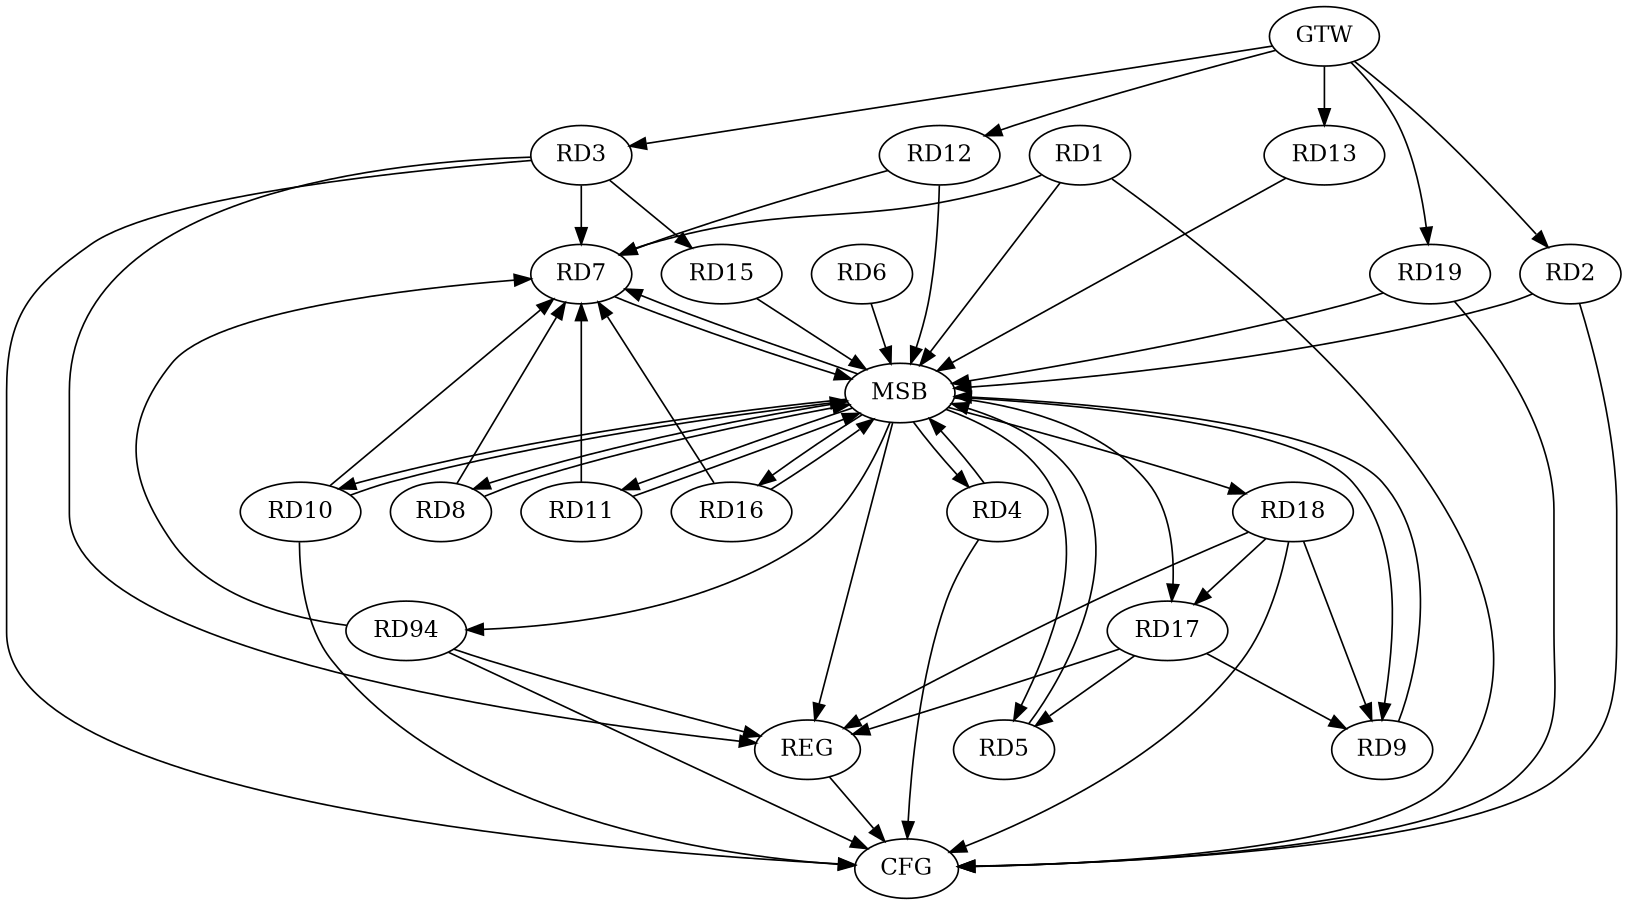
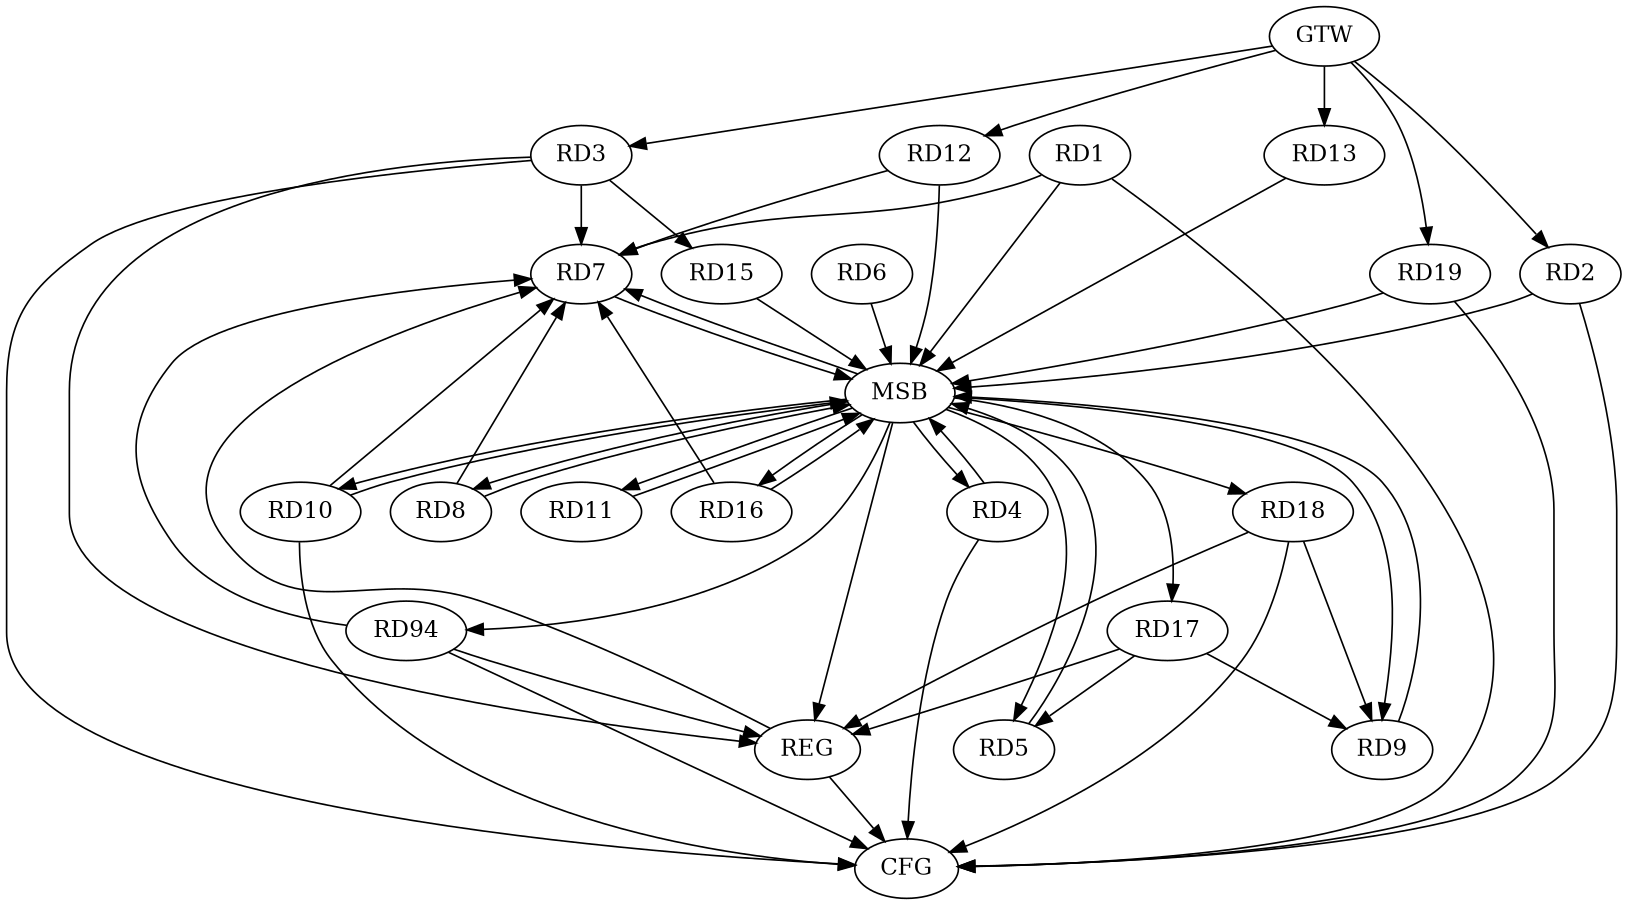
(581, 401) -> (284, 585)
(1237, 566) -> none
